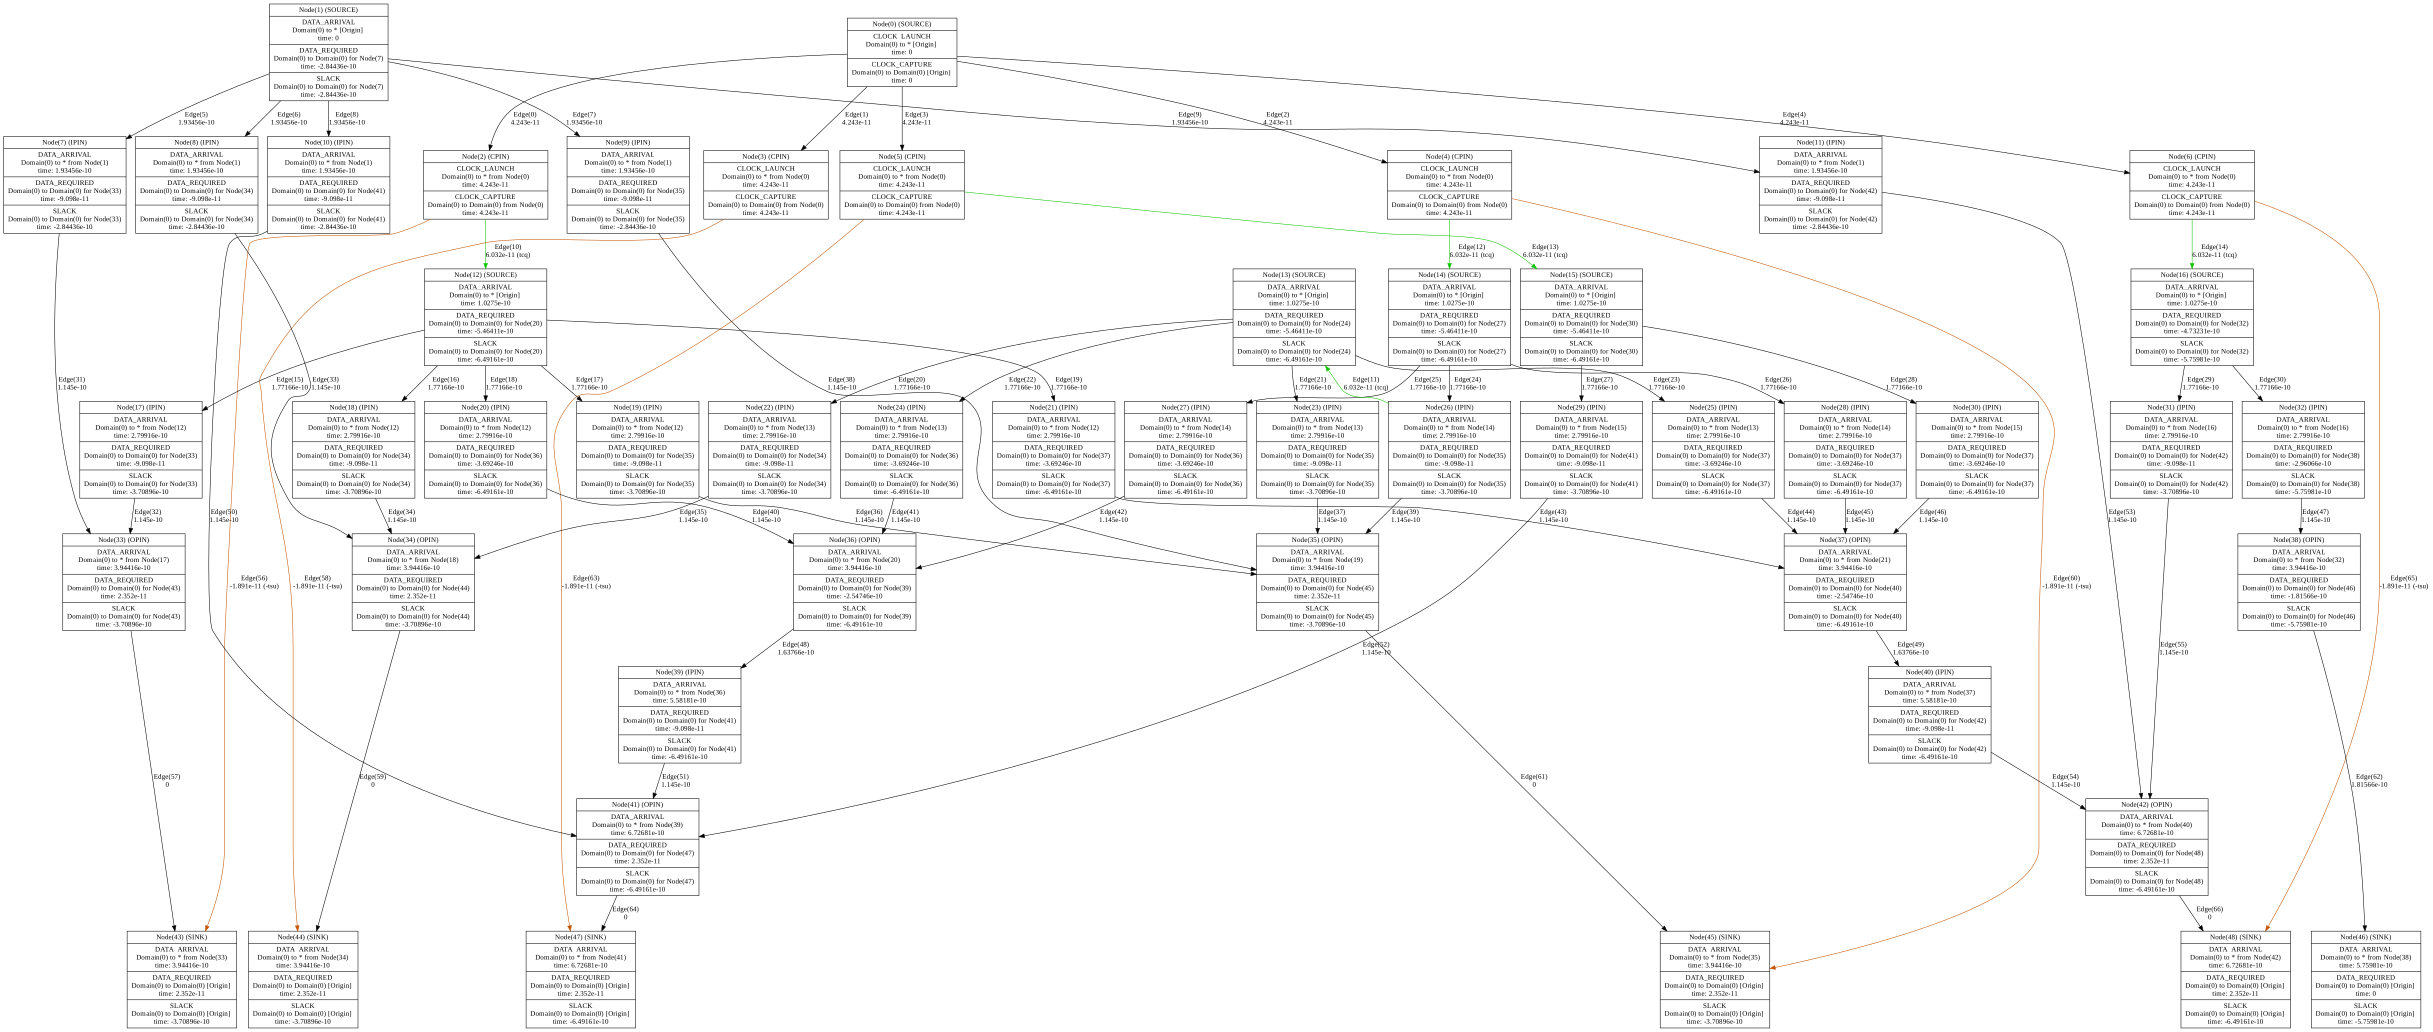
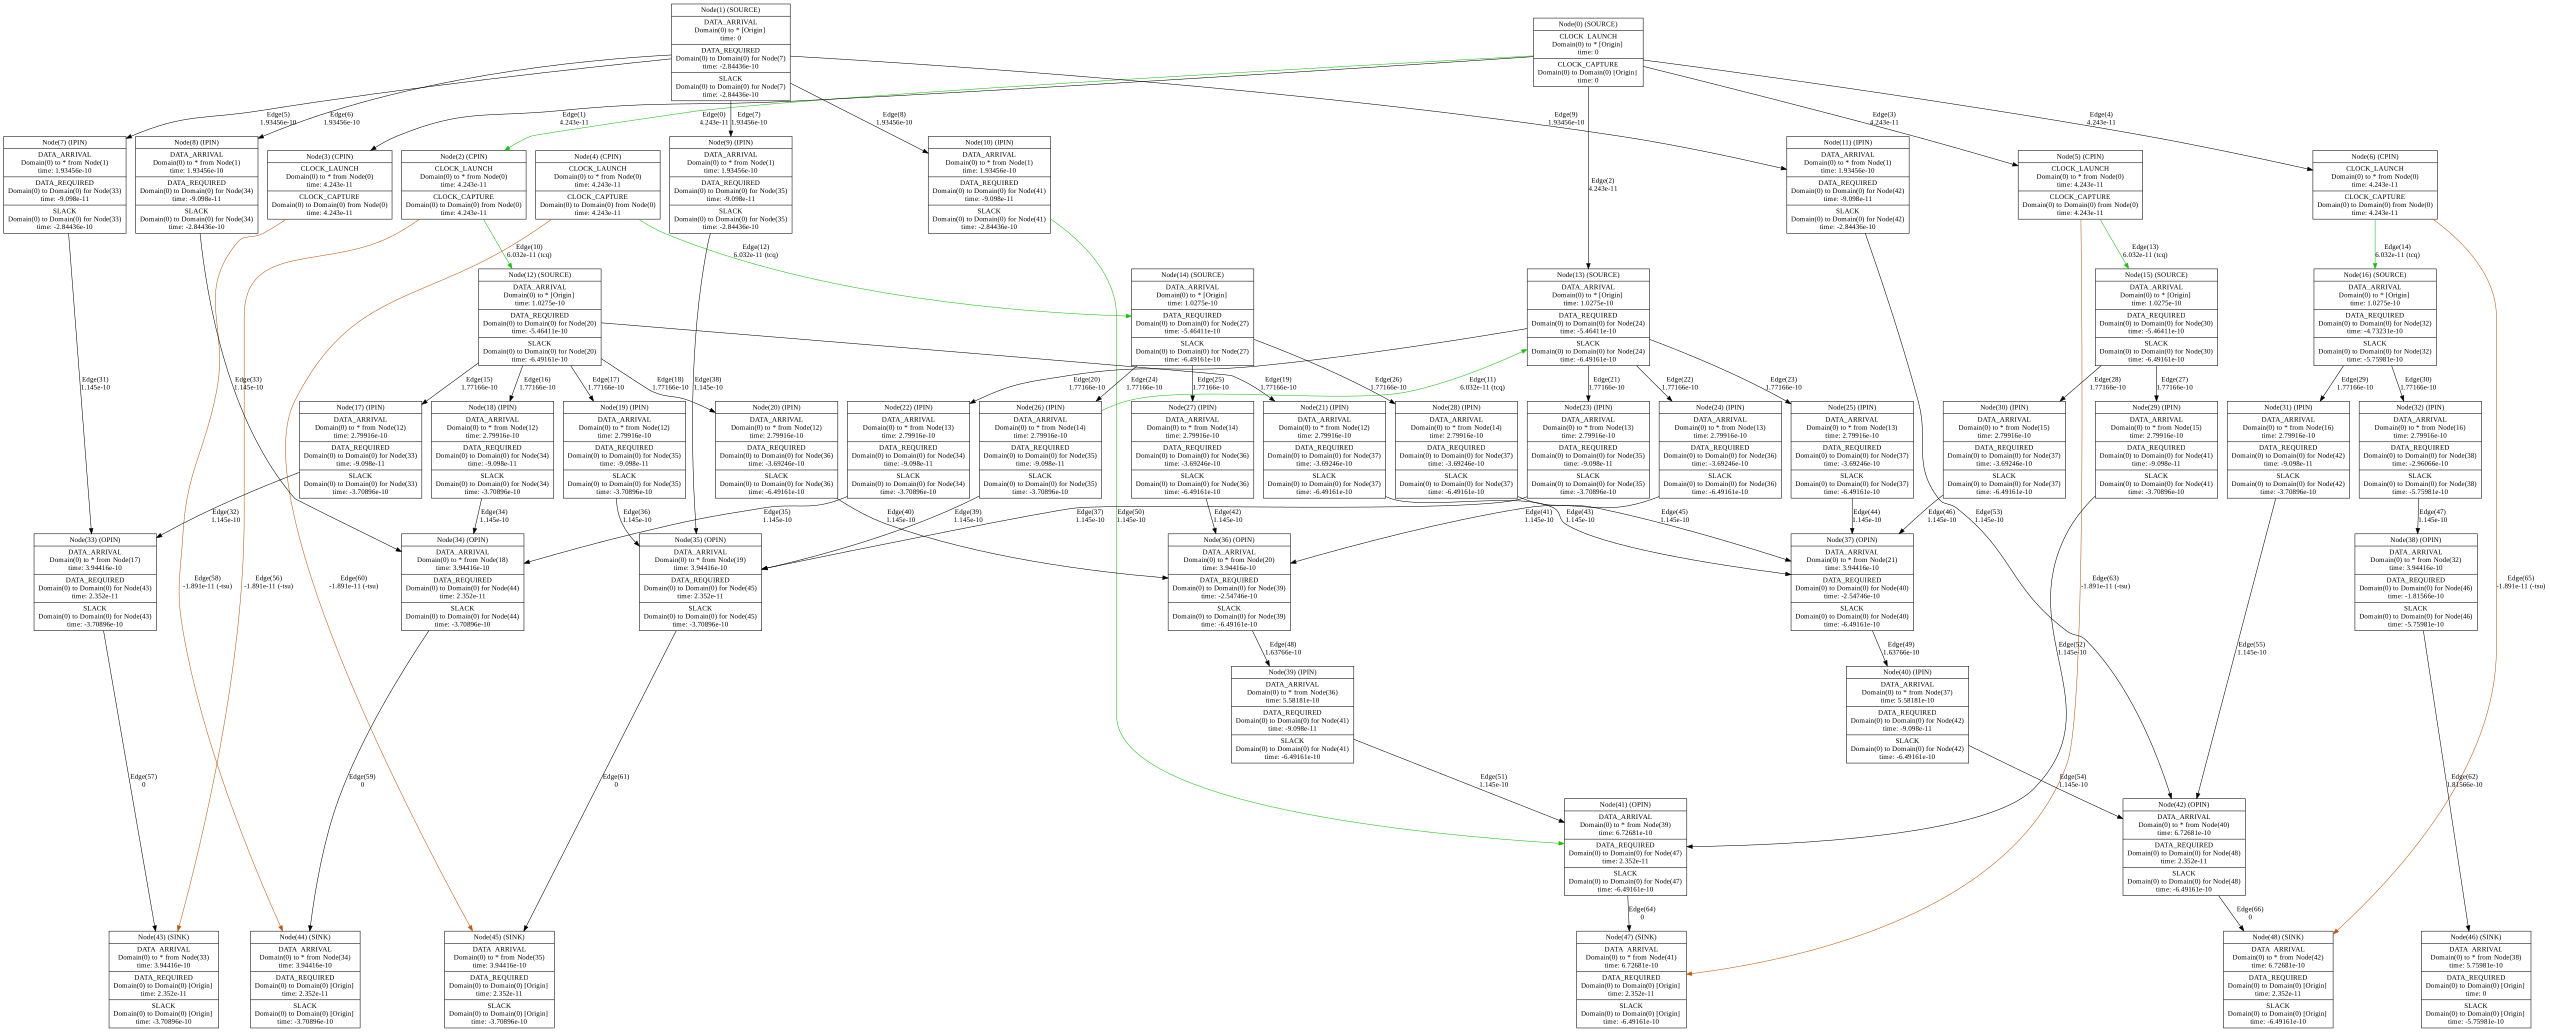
(656, 69) -> (1019, 86)
(1172, 102) -> (1588, 175)
(212, 627) -> (1117, 694)
